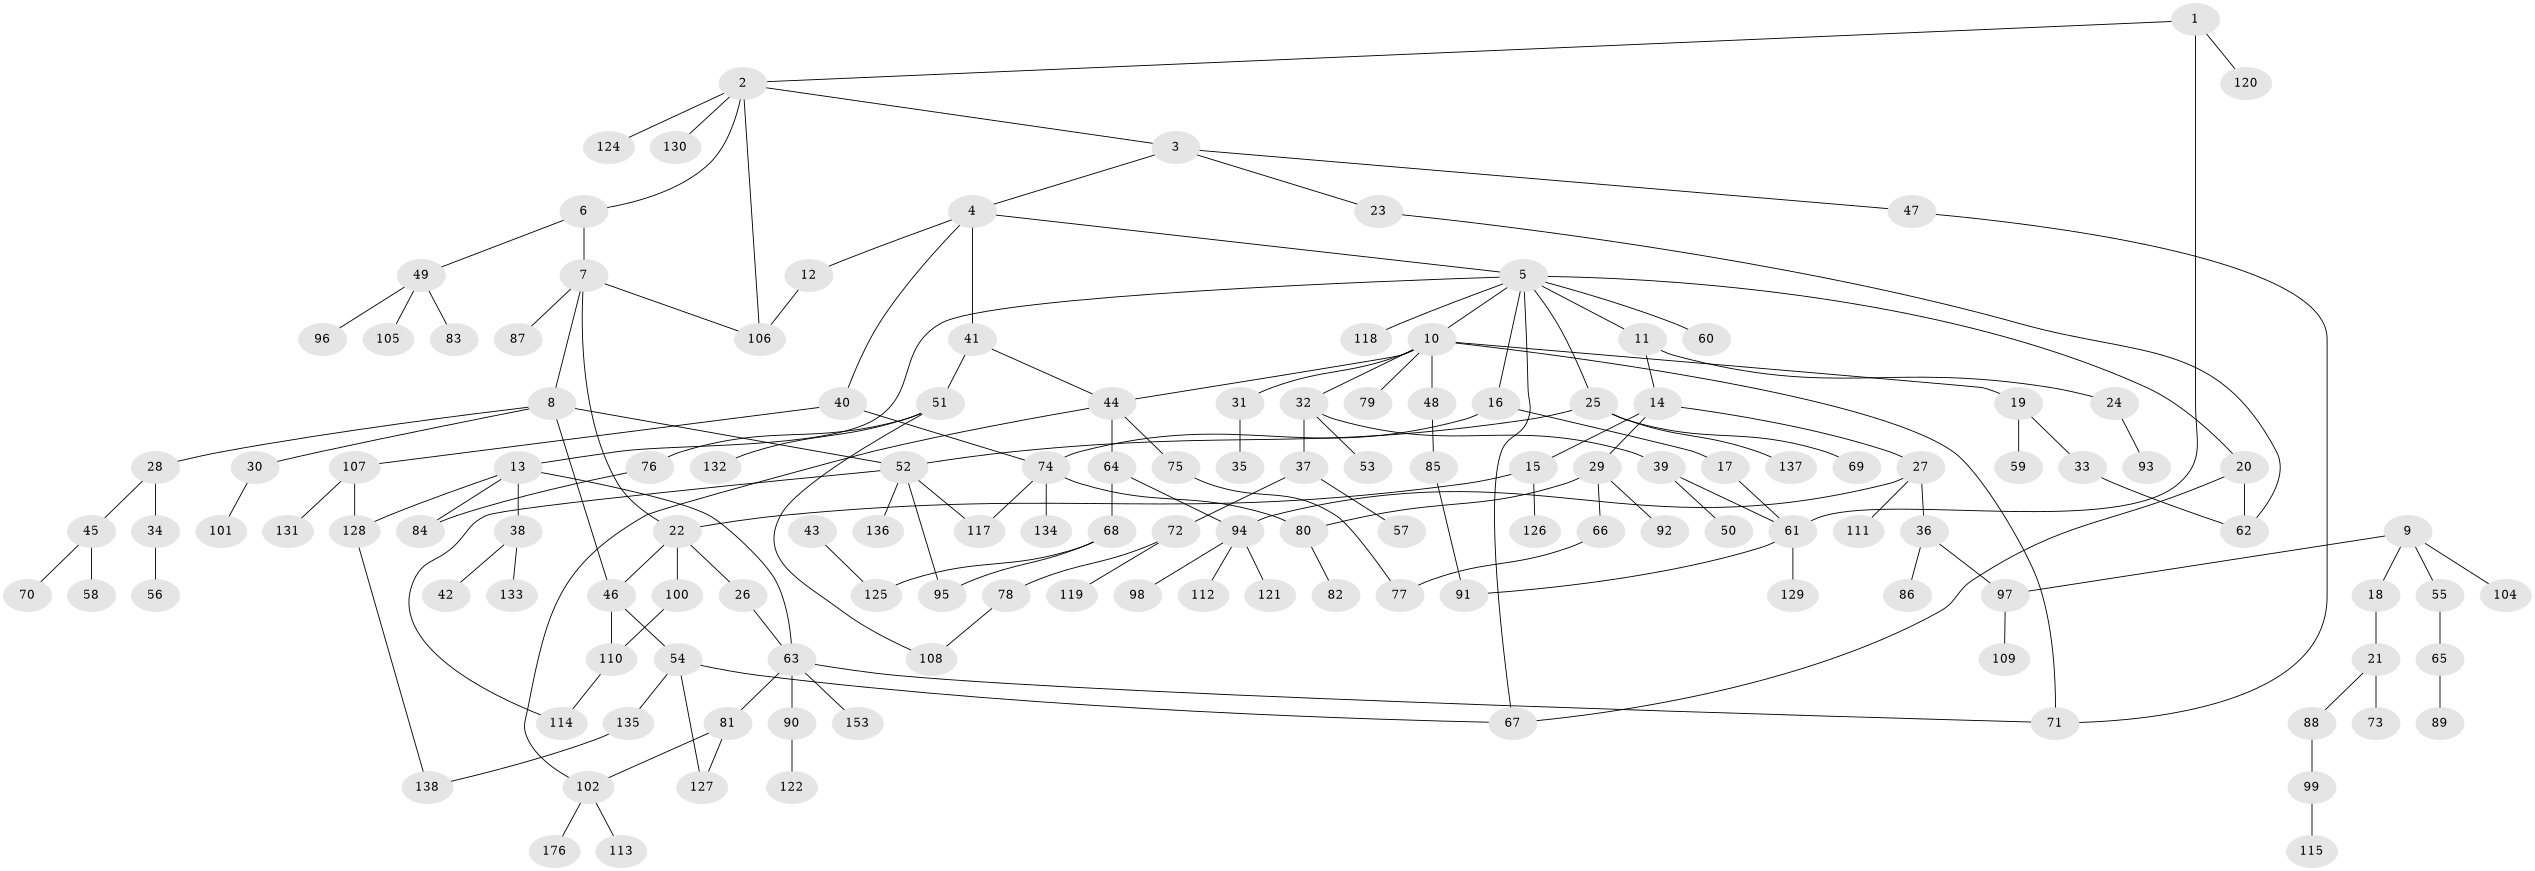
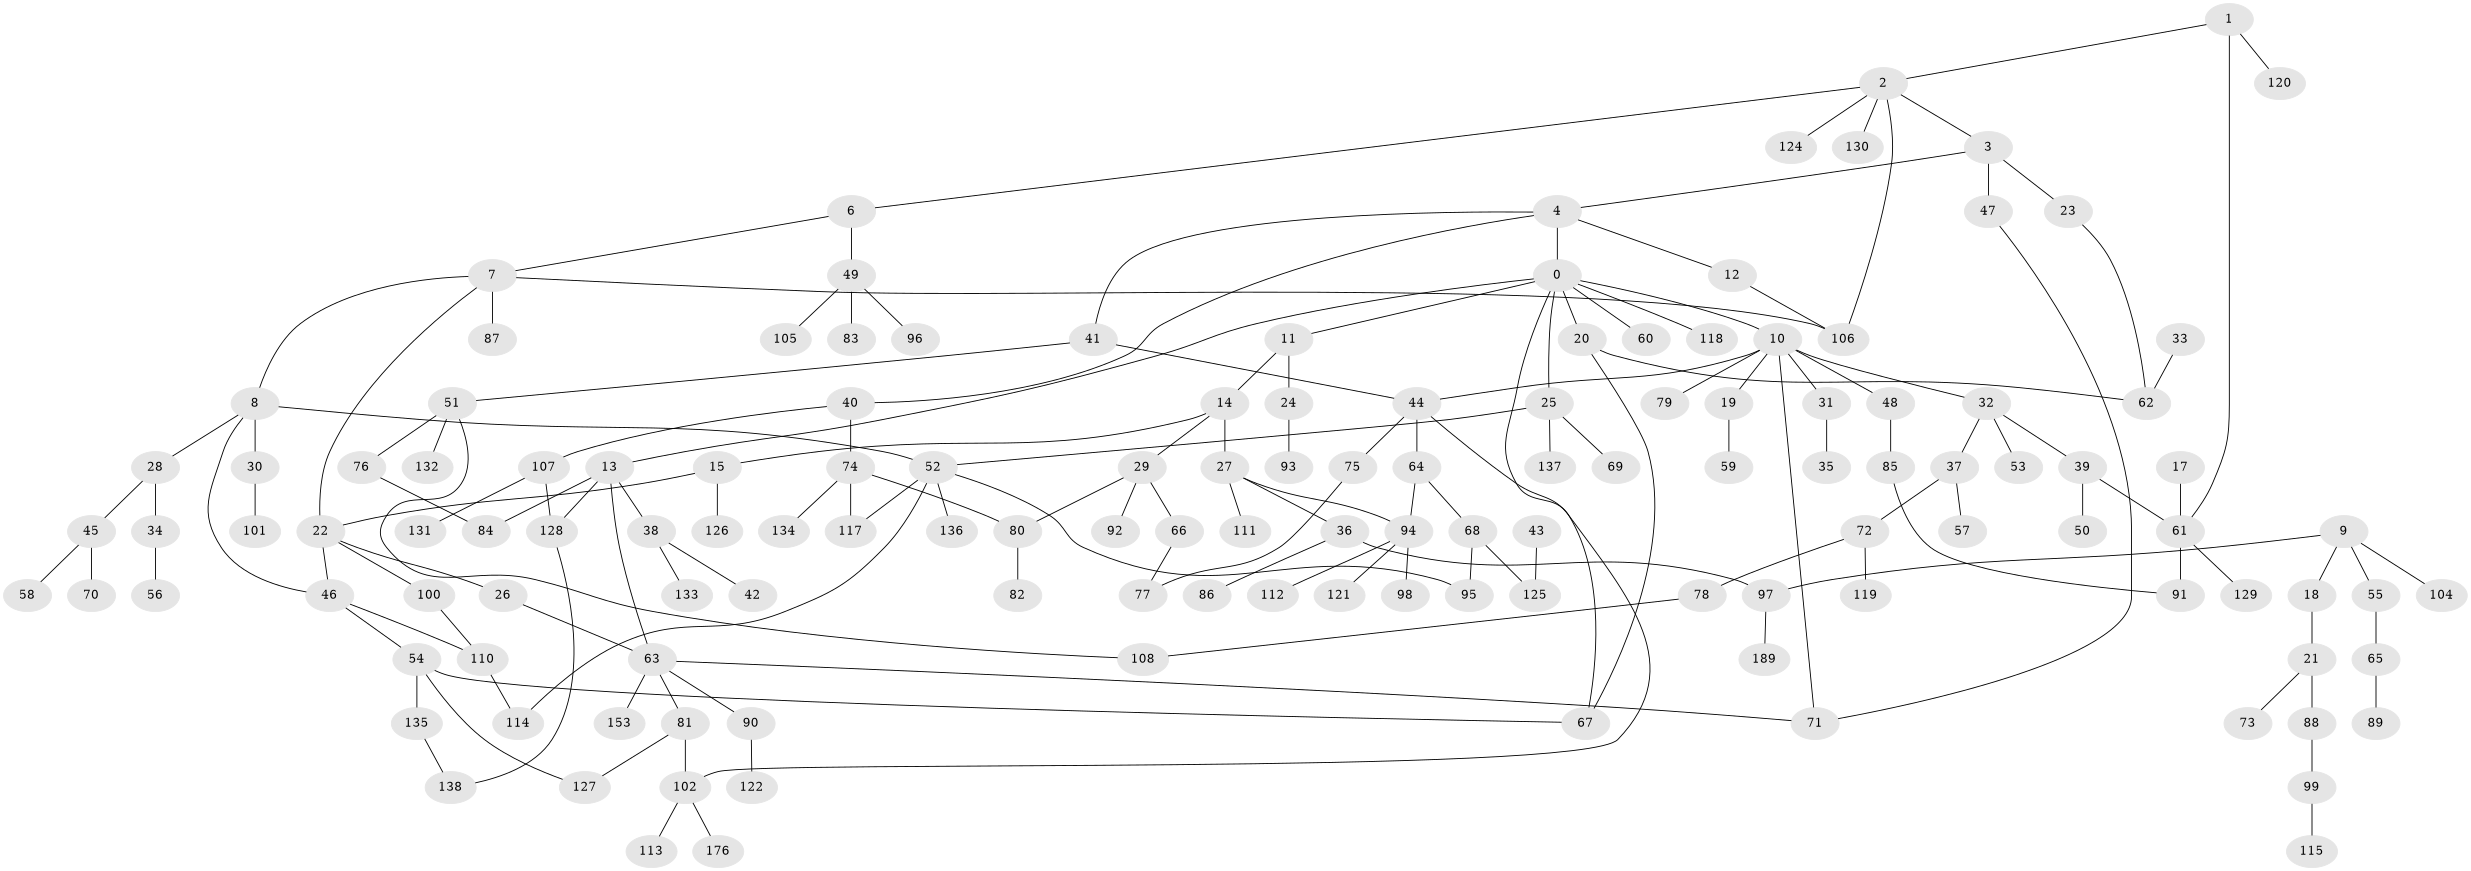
(1524, 276) -> (1557, 276)
(1496, 404) -> none
(2051, 435) -> none
(2004, 660) -> (1764, 660)
